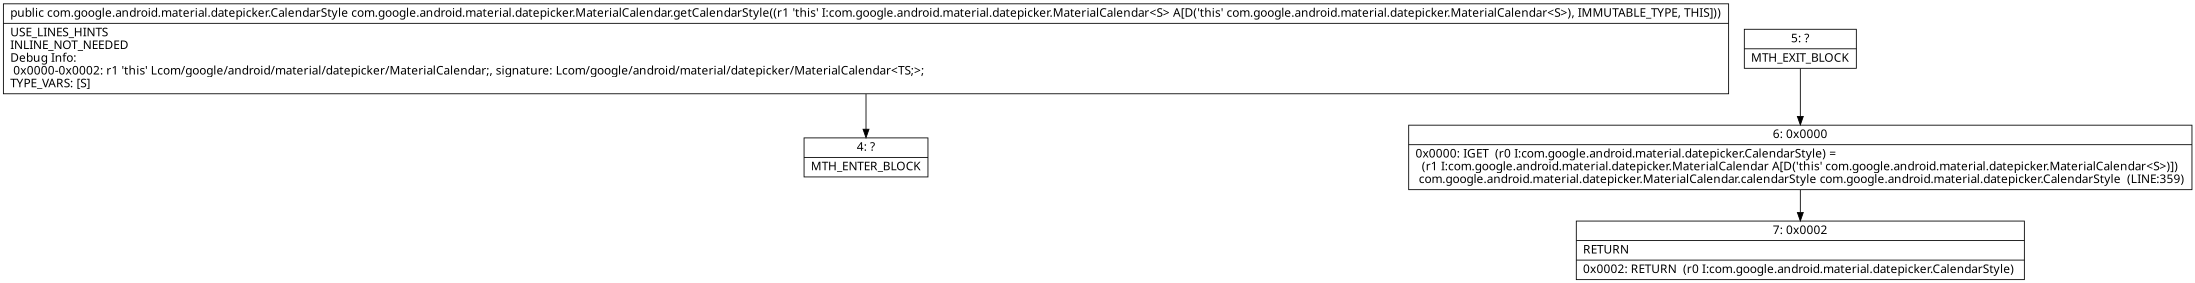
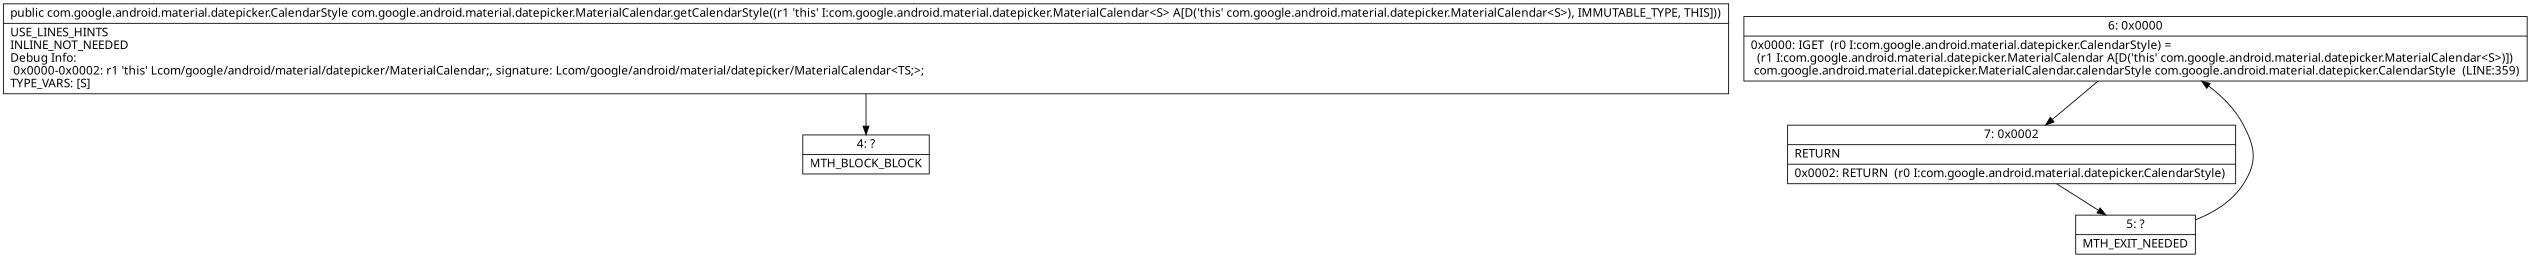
(1800, 58) -> (2136, 244)
(866, 167) -> (866, 164)
none -> (2077, 197)
